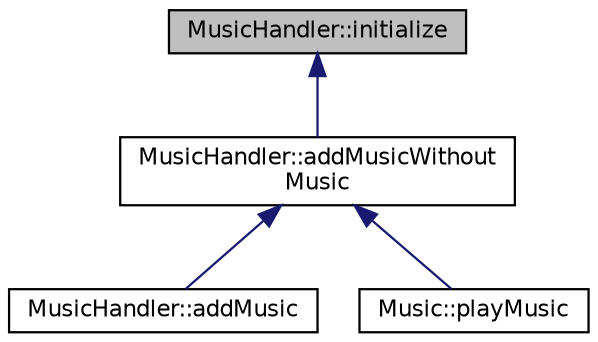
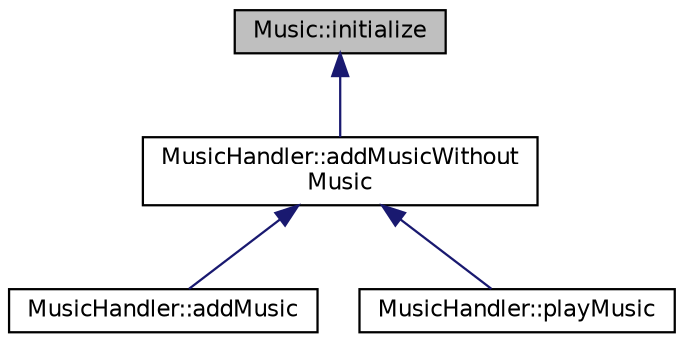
(318, 32) -> (340, 32)
(474, 311) -> (517, 311)
